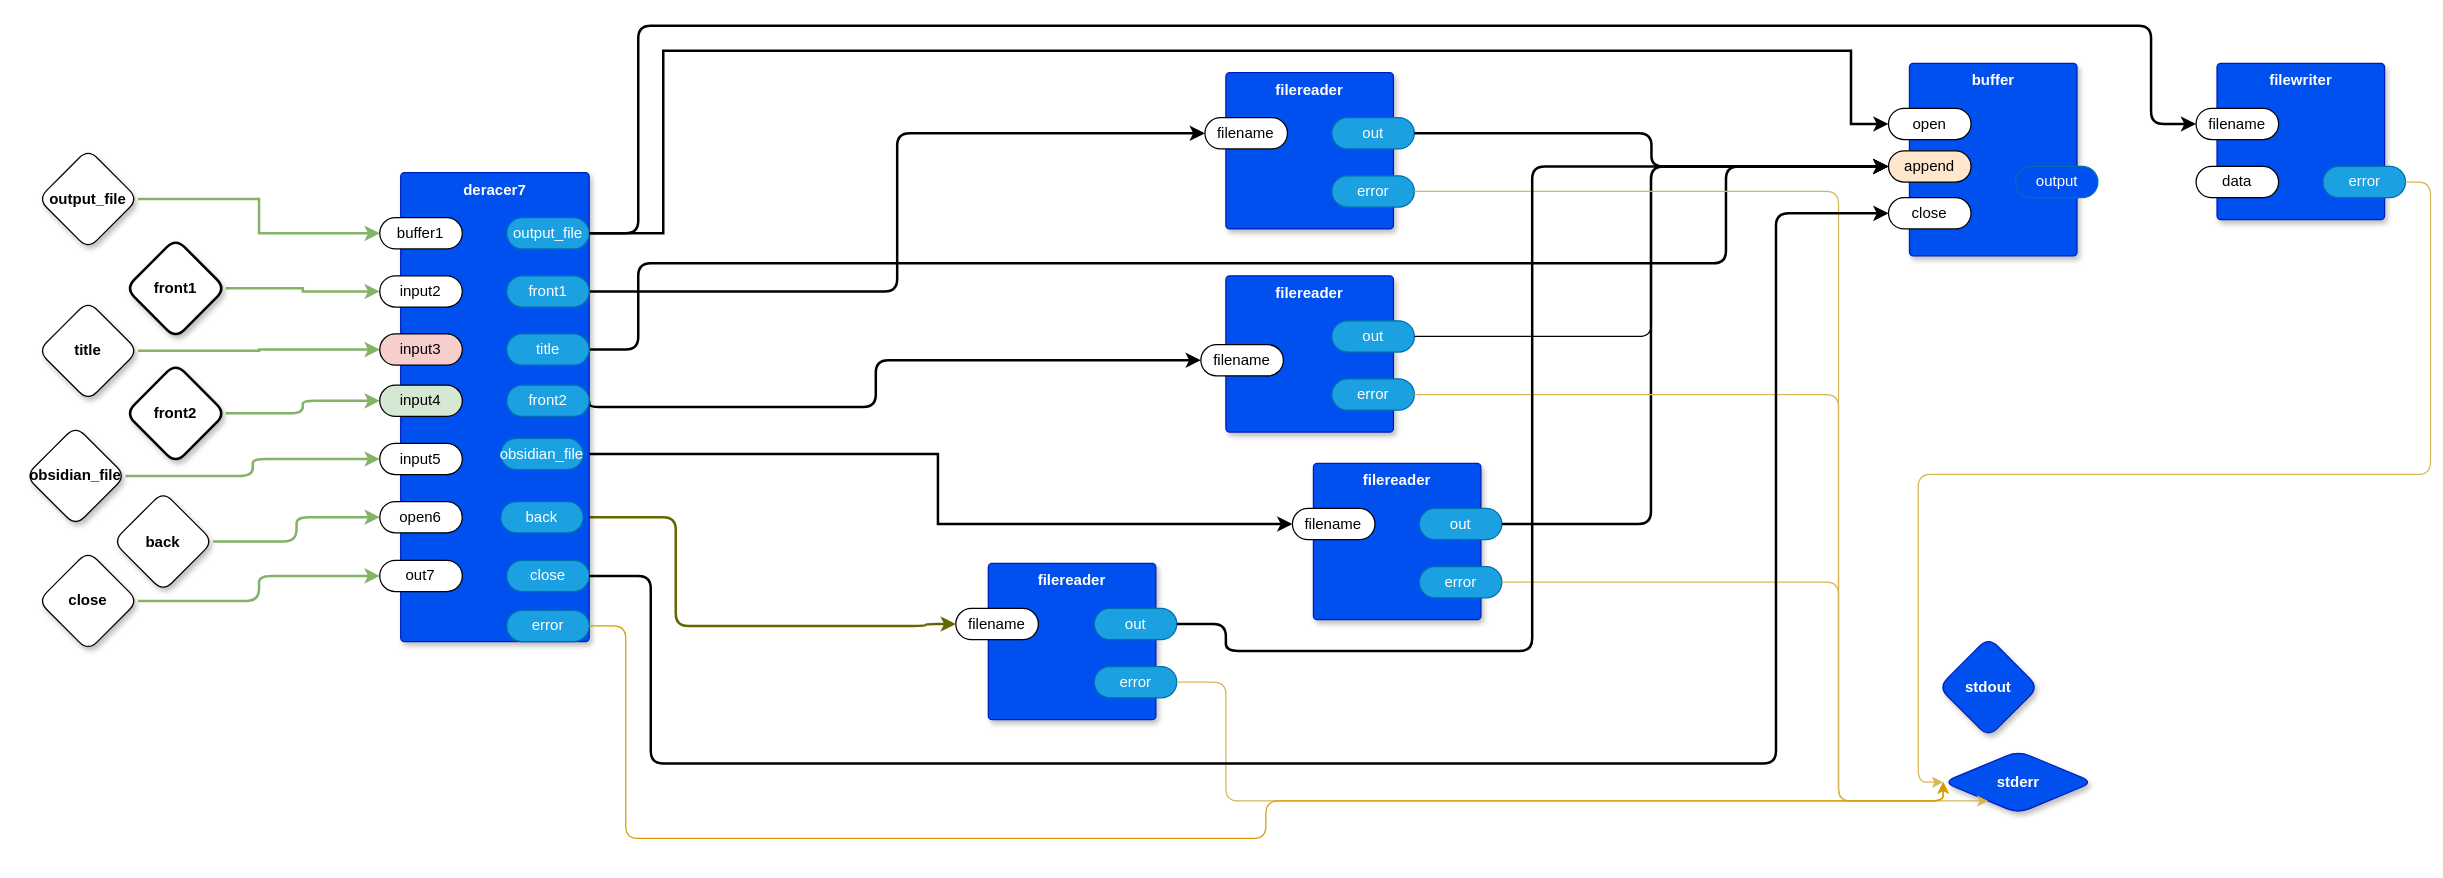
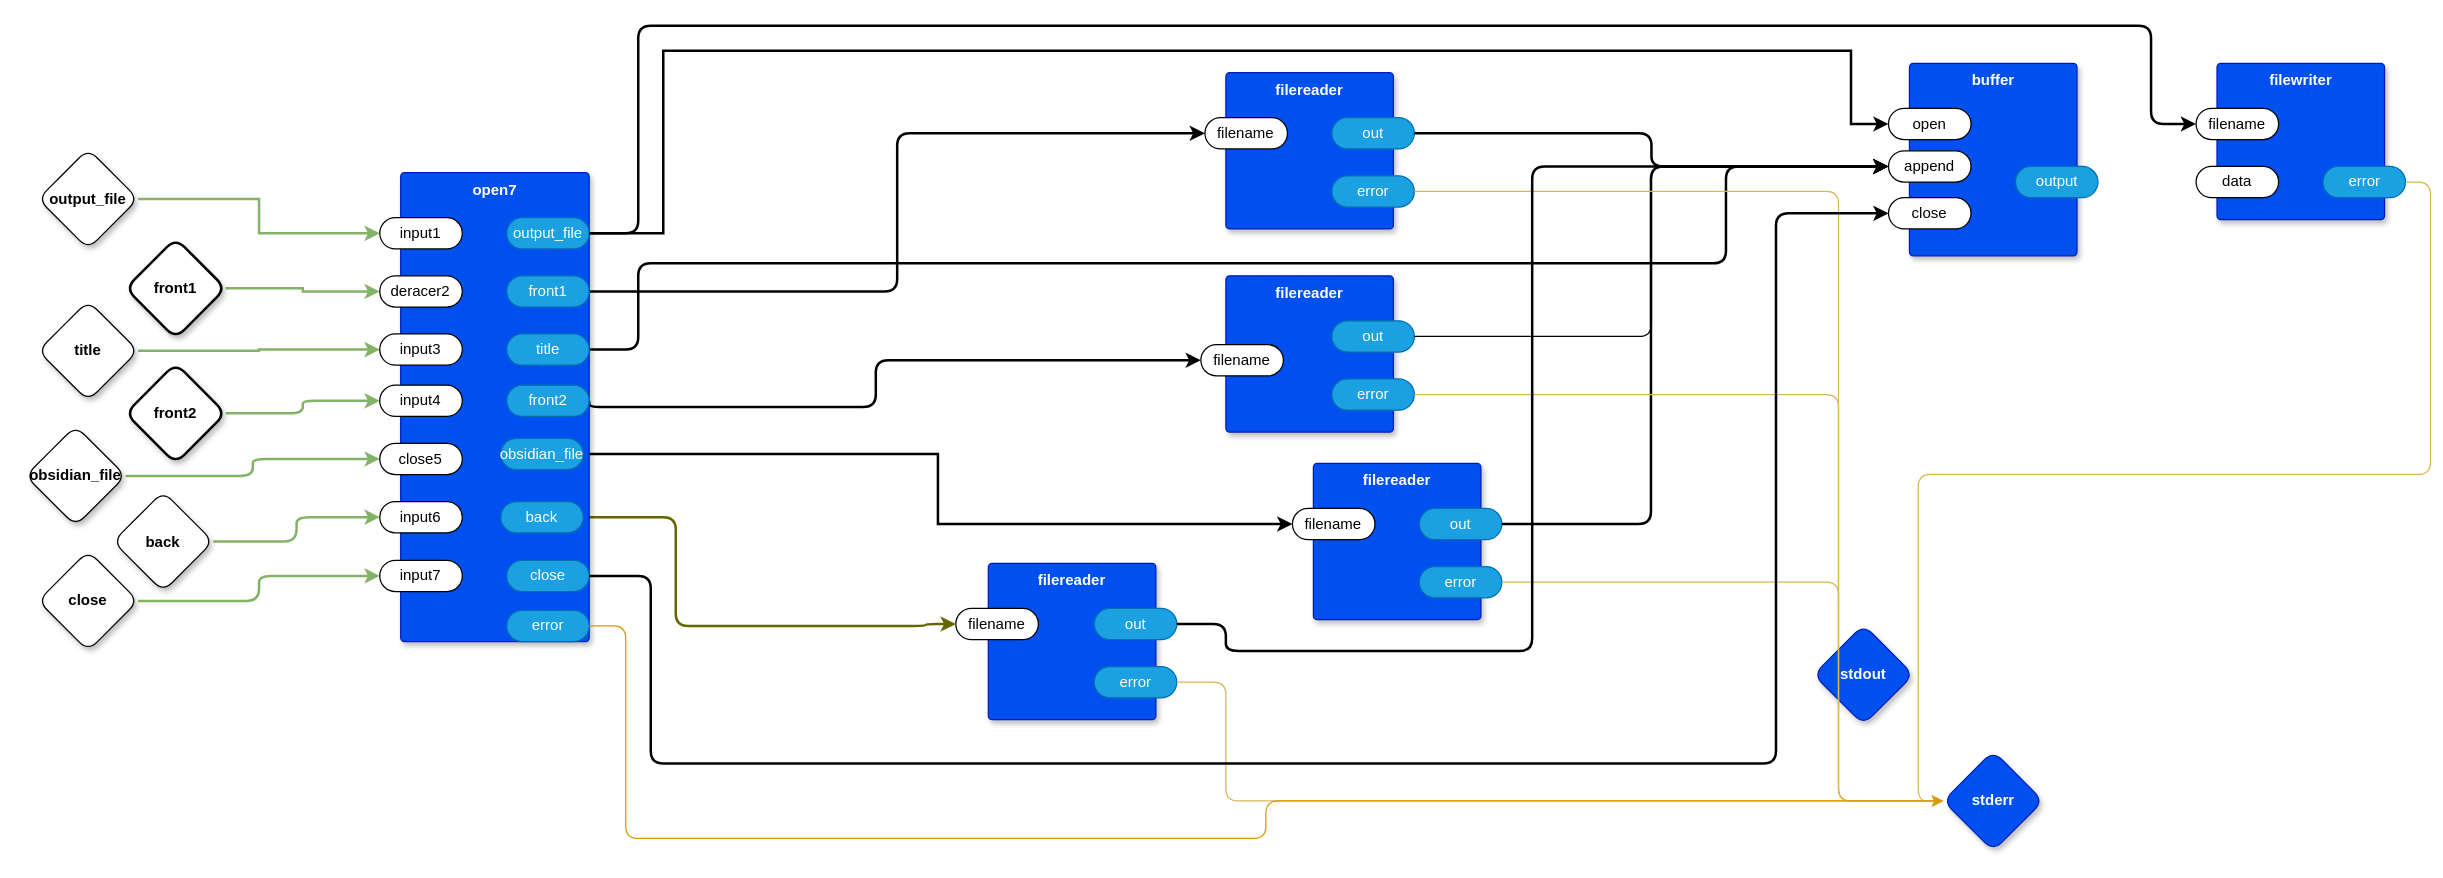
(1929, 166) -> (1929, 166)
(2056, 182) -> (2056, 182)
(495, 191) -> (495, 191)
(421, 233) -> (421, 233)
(421, 292) -> (421, 292)
(421, 349) -> (421, 349)
(421, 401) -> (421, 401)
(421, 459) -> (421, 459)
(421, 517) -> (421, 517)
(421, 576) -> (421, 576)
(1988, 687) -> (1863, 674)
(2018, 782) -> (1993, 801)
